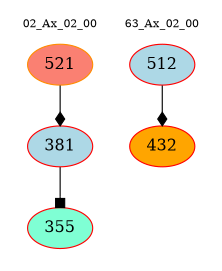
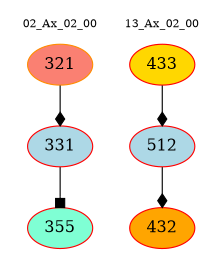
(162, 24) -> (162, 24)
(60, 65) -> (60, 65)
none -> (162, 65)
(60, 146) -> (60, 146)
